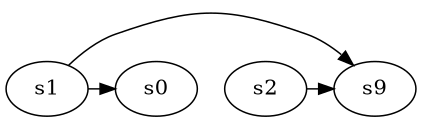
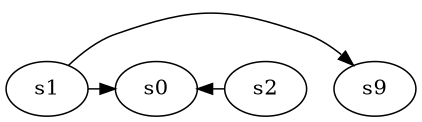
(313, 89) -> (219, 89)
